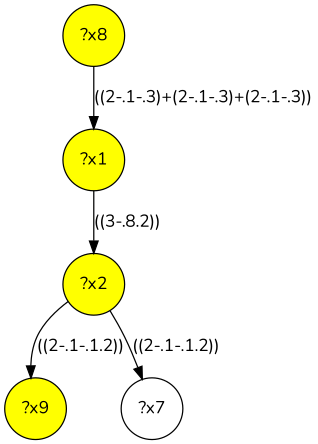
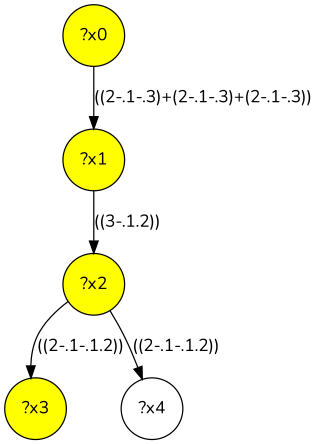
(94, 36) -> (94, 36)
(128, 222) -> (128, 222)
(36, 409) -> (36, 409)
(152, 409) -> (152, 409)
